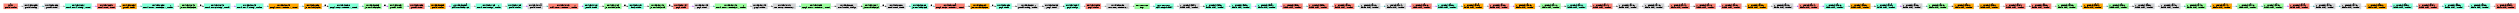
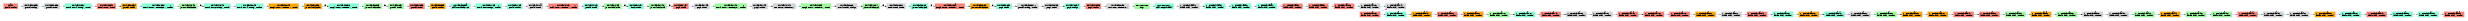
(1408, 6) -> (1382, 11)
